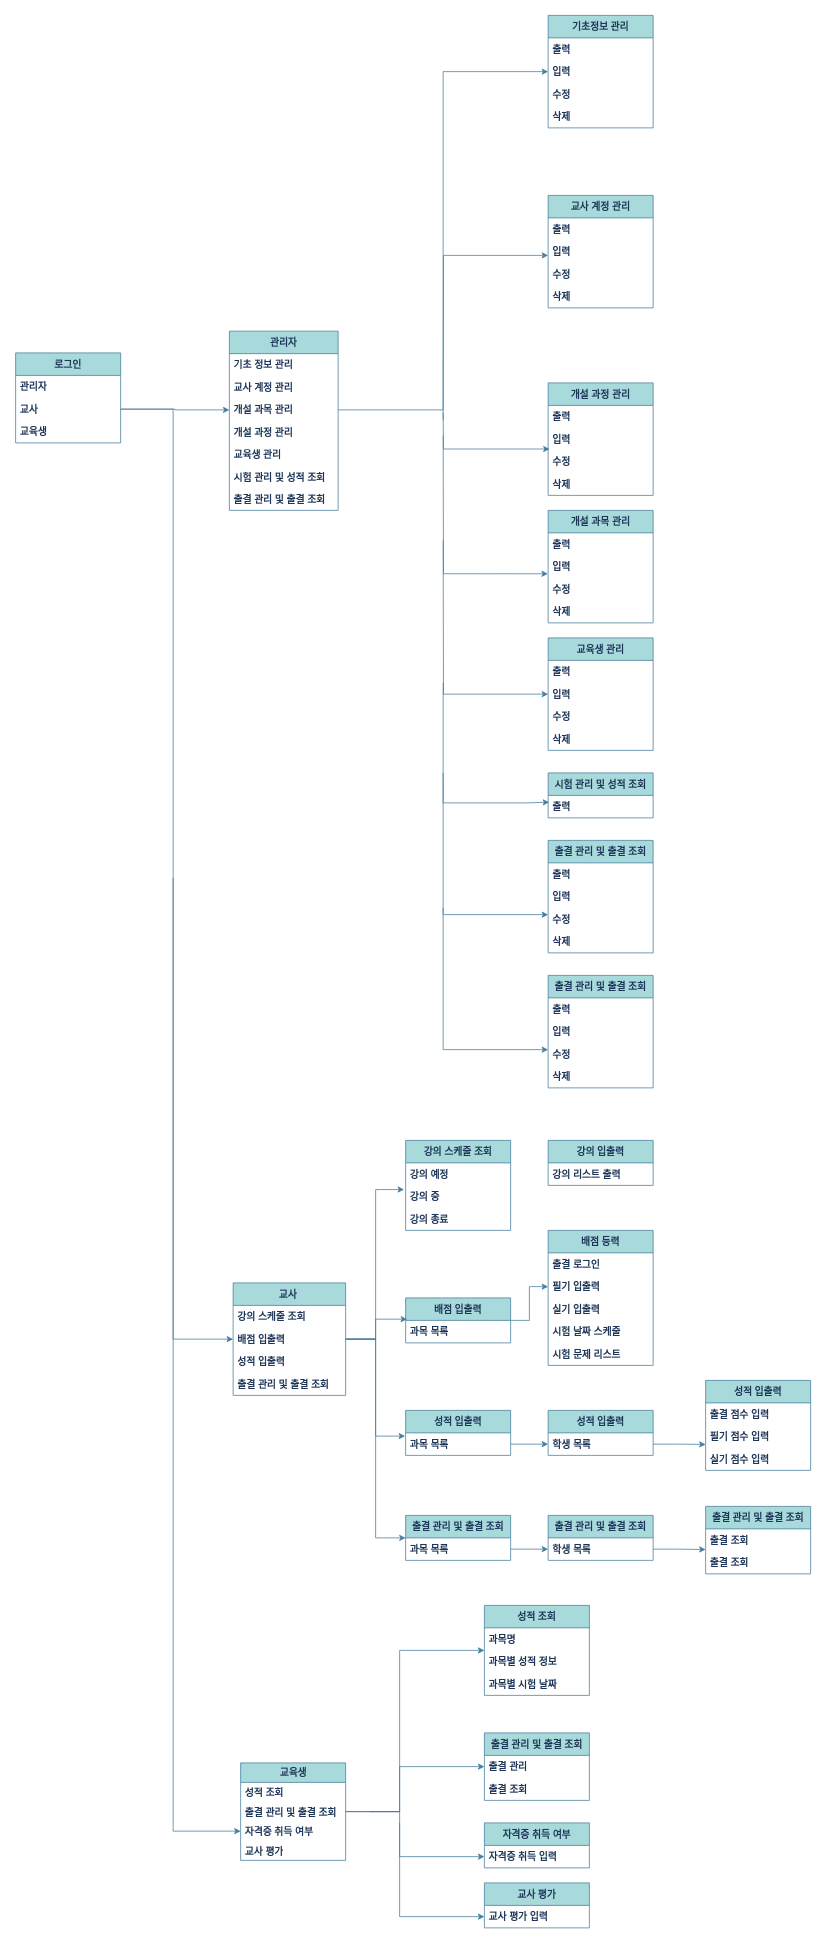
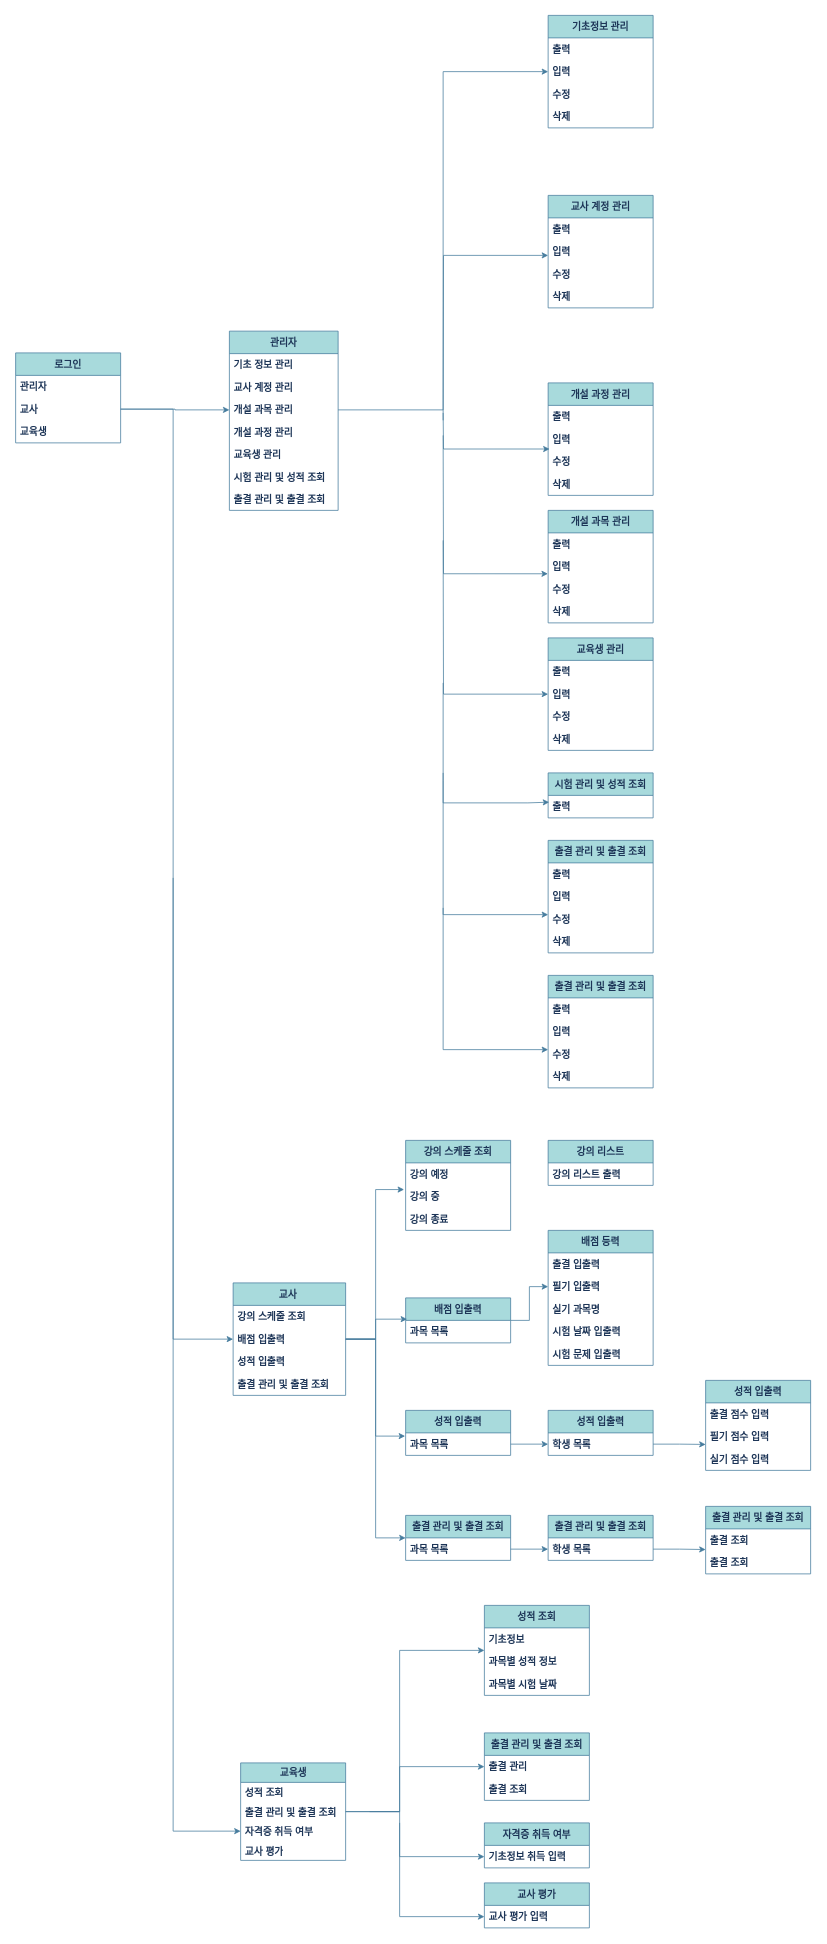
(600, 1152) -> (600, 1152)
(578, 1264) -> (578, 1264)
(578, 1309) -> (578, 1309)
(589, 1332) -> (589, 1332)
(589, 1354) -> (589, 1354)
(503, 1639) -> (508, 1639)
(526, 1857) -> (531, 1857)
